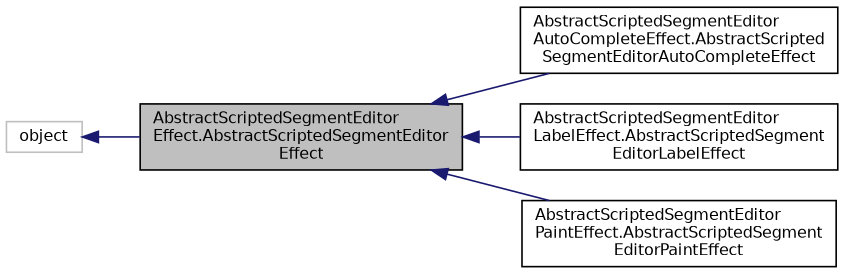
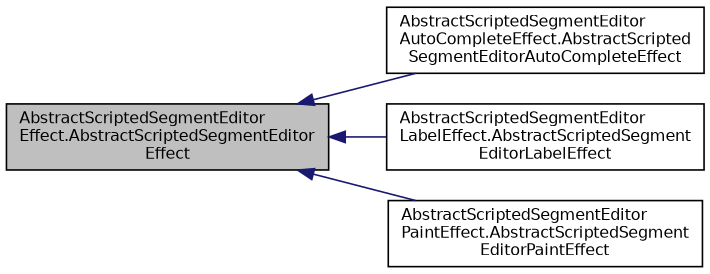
(44, 137) -> none
